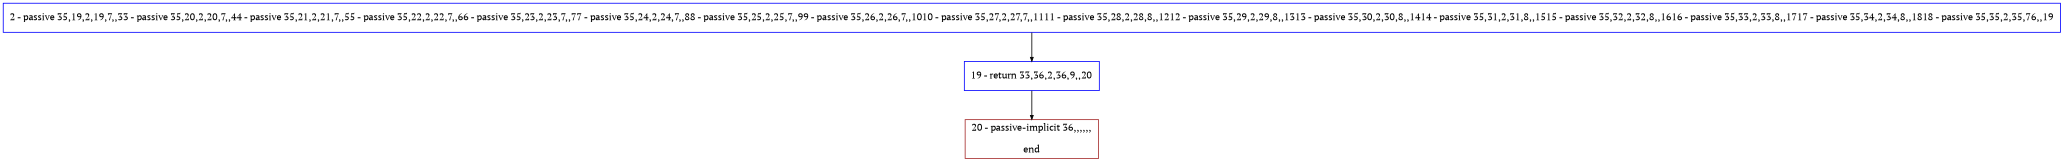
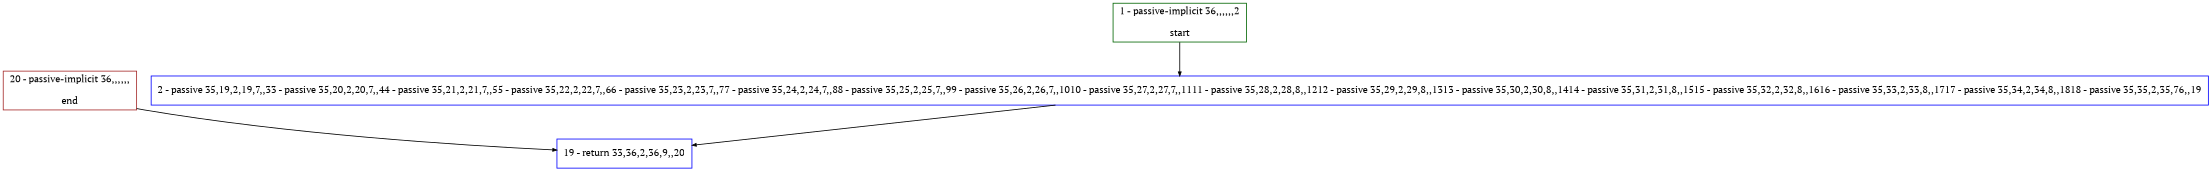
none -> (1180, 23)
(1032, 103) -> (344, 135)
